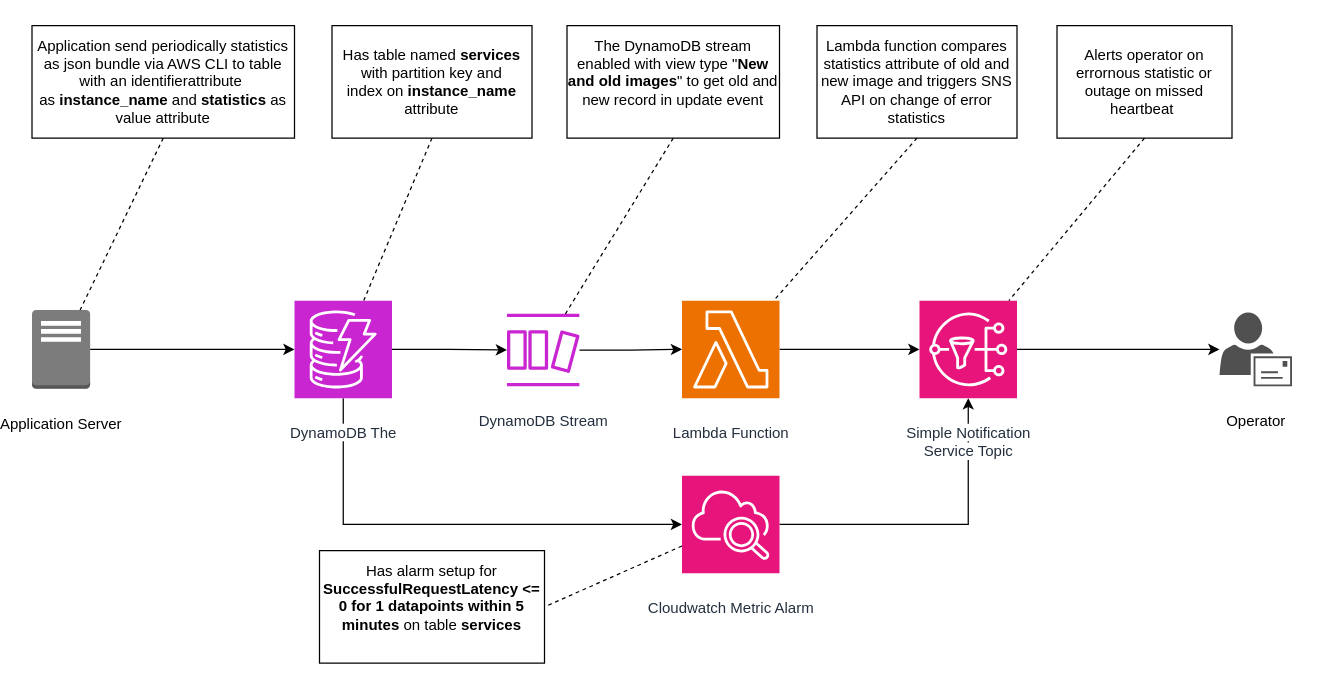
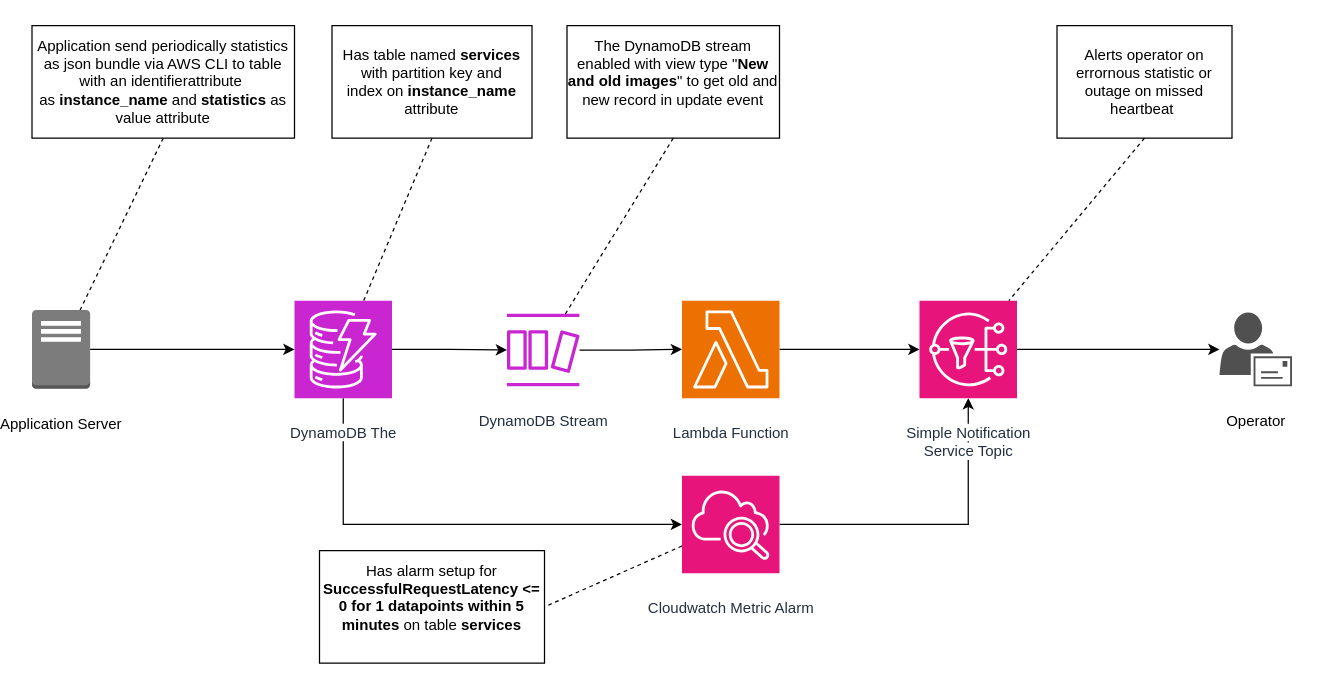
(917, 82) -> none
(846, 219) -> none
